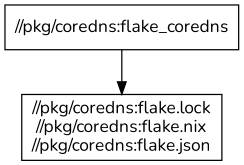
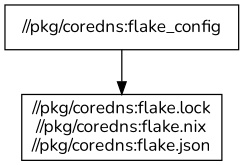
(122, 27) -> (122, 27)
